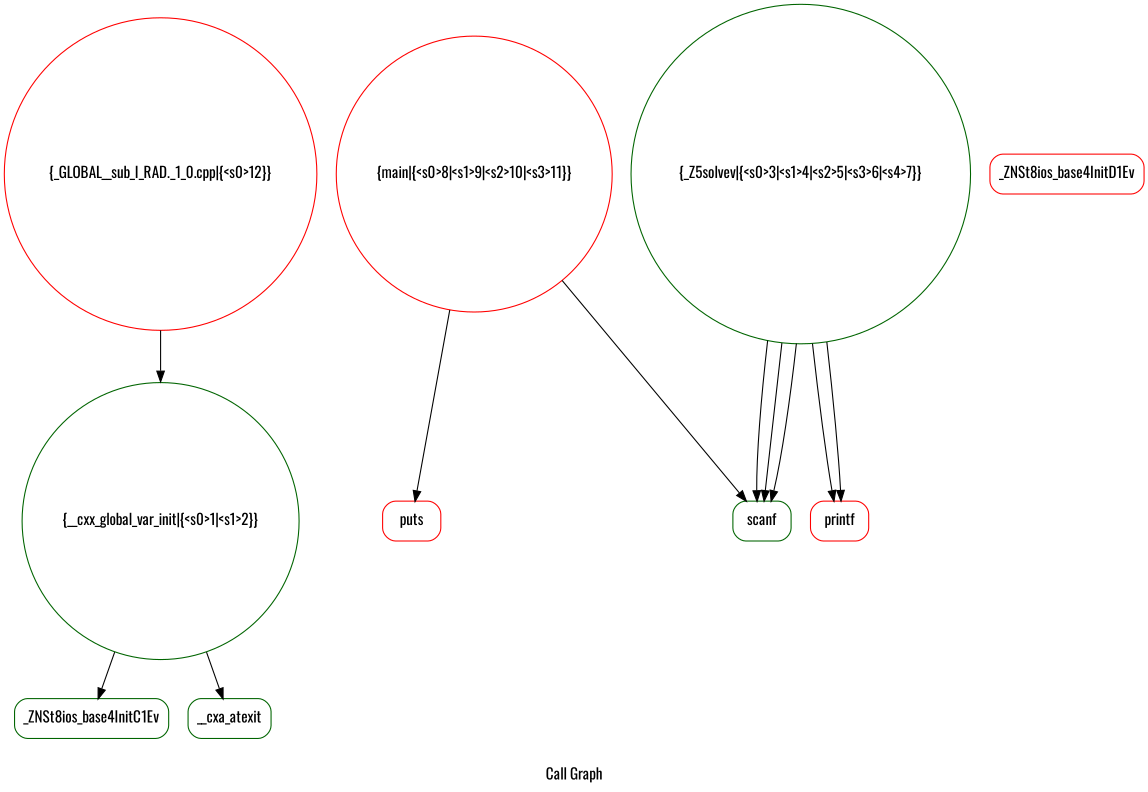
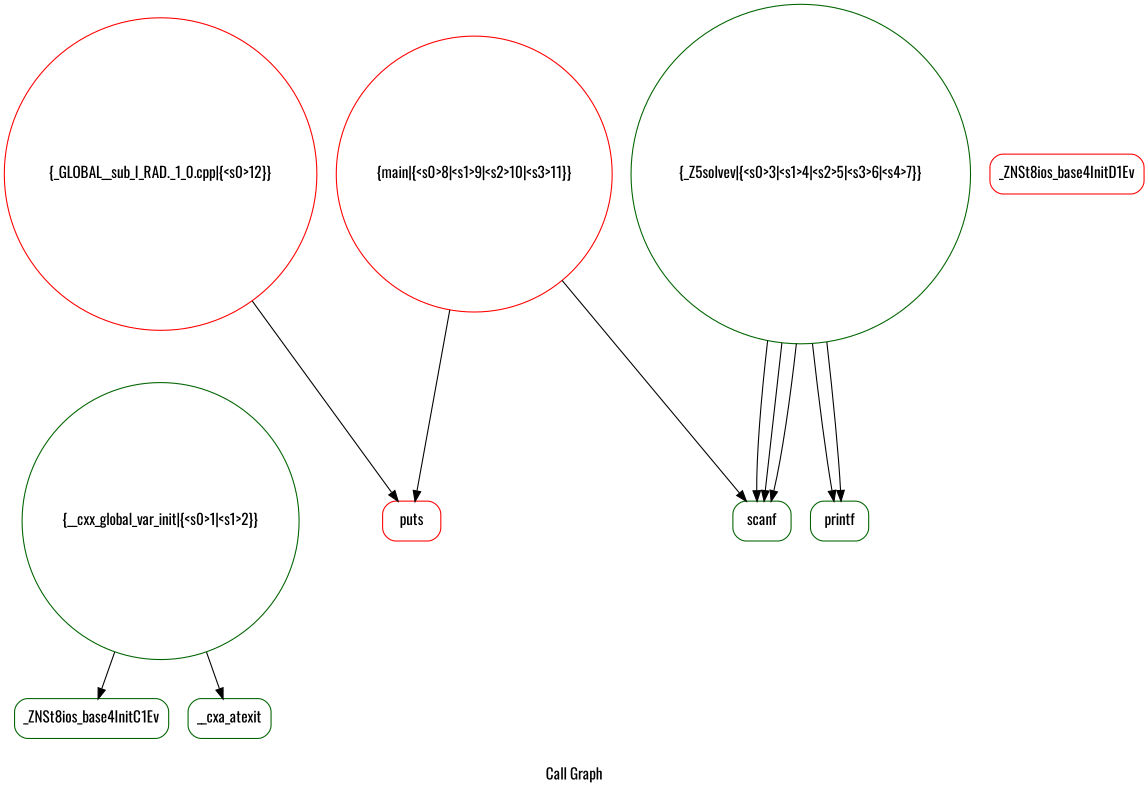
(161, 351) -> (322, 397)
(840, 521) -> (840, 521)
